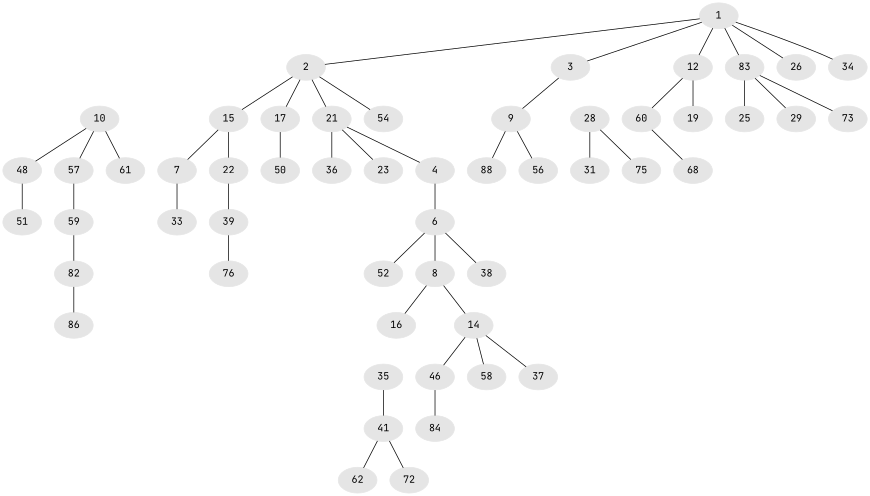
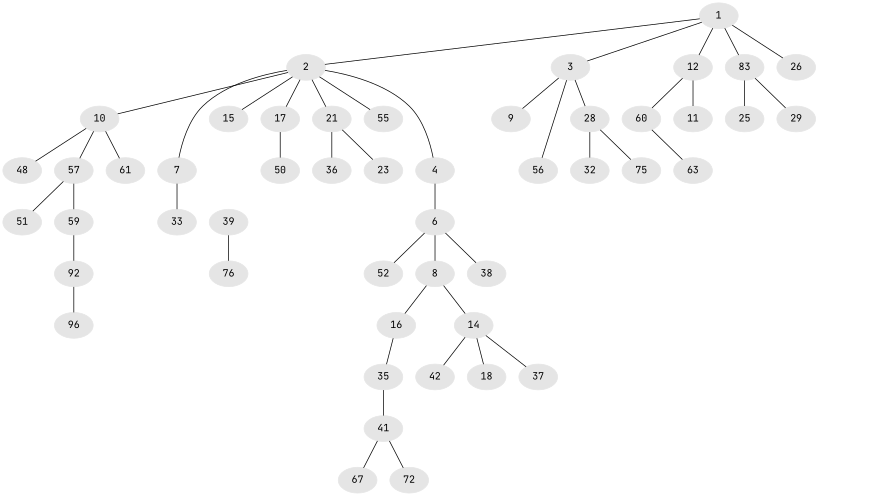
(848, 67) -> none
none -> (203, 93)
none -> (580, 93)
(383, 119) -> (383, 119)
(693, 119) -> (693, 119)
(848, 119) -> none
(203, 145) -> (217, 95)
(383, 145) -> (395, 95)
(525, 145) -> (554, 119)
(229, 171) -> none
(487, 171) -> none
(590, 171) -> (590, 171)
(693, 171) -> (693, 171)
(22, 196) -> (48, 196)
(74, 274) -> (74, 274)
(74, 325) -> (74, 325)
none -> (390, 351)
(435, 377) -> (435, 377)
(487, 377) -> (487, 377)
(435, 429) -> none
(358, 480) -> (358, 480)
